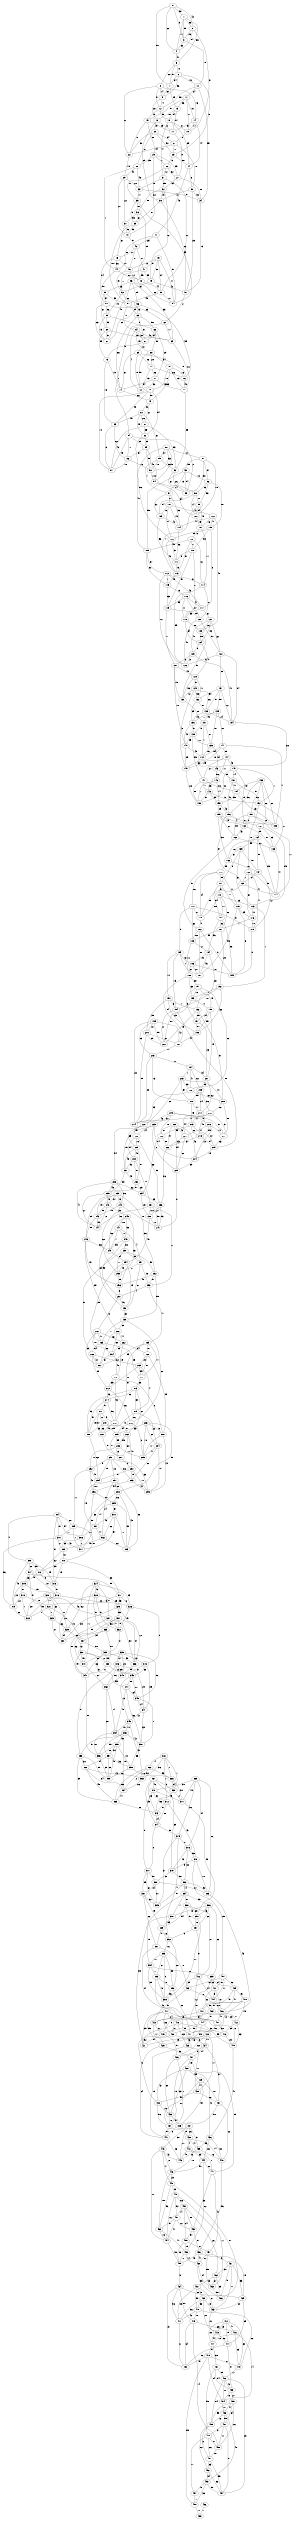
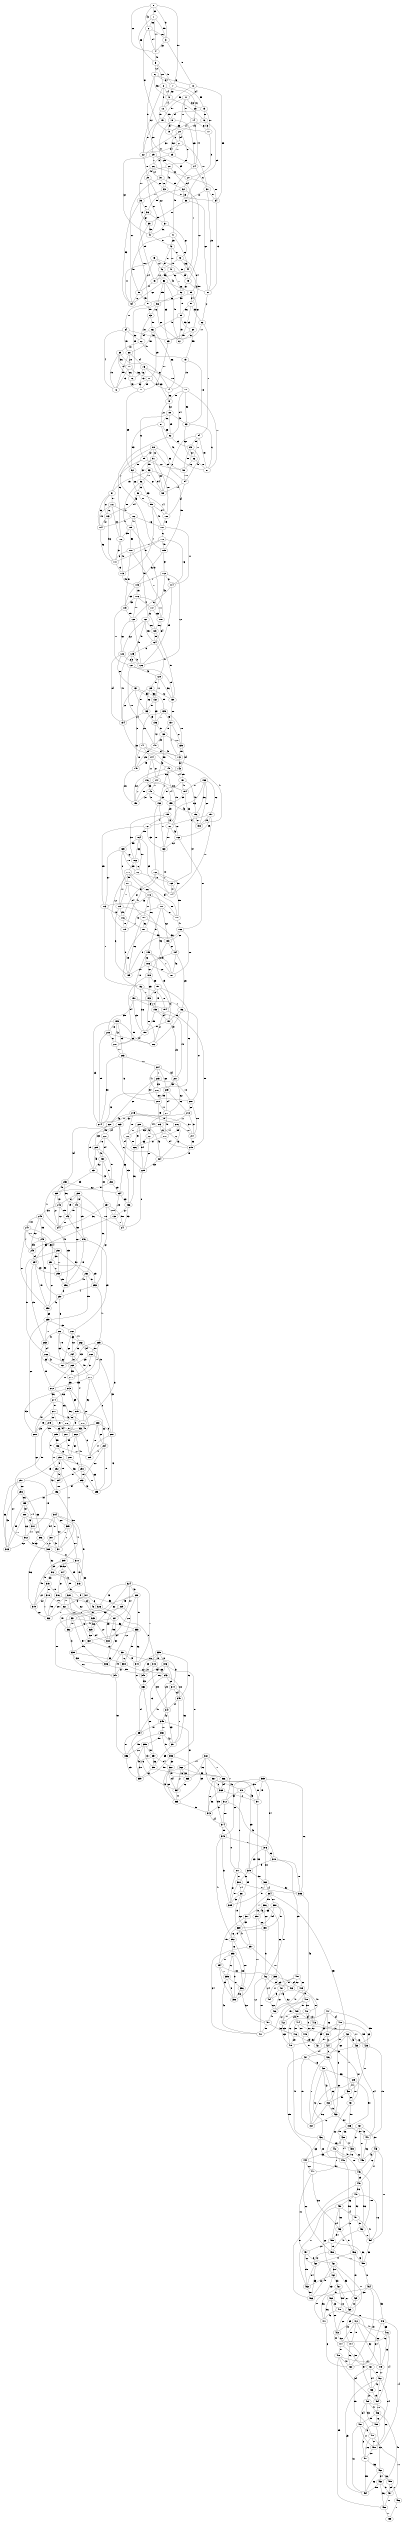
(117, 350) -> (170, 358)
(185, 556) -> (139, 551)
none -> (390, 2482)
